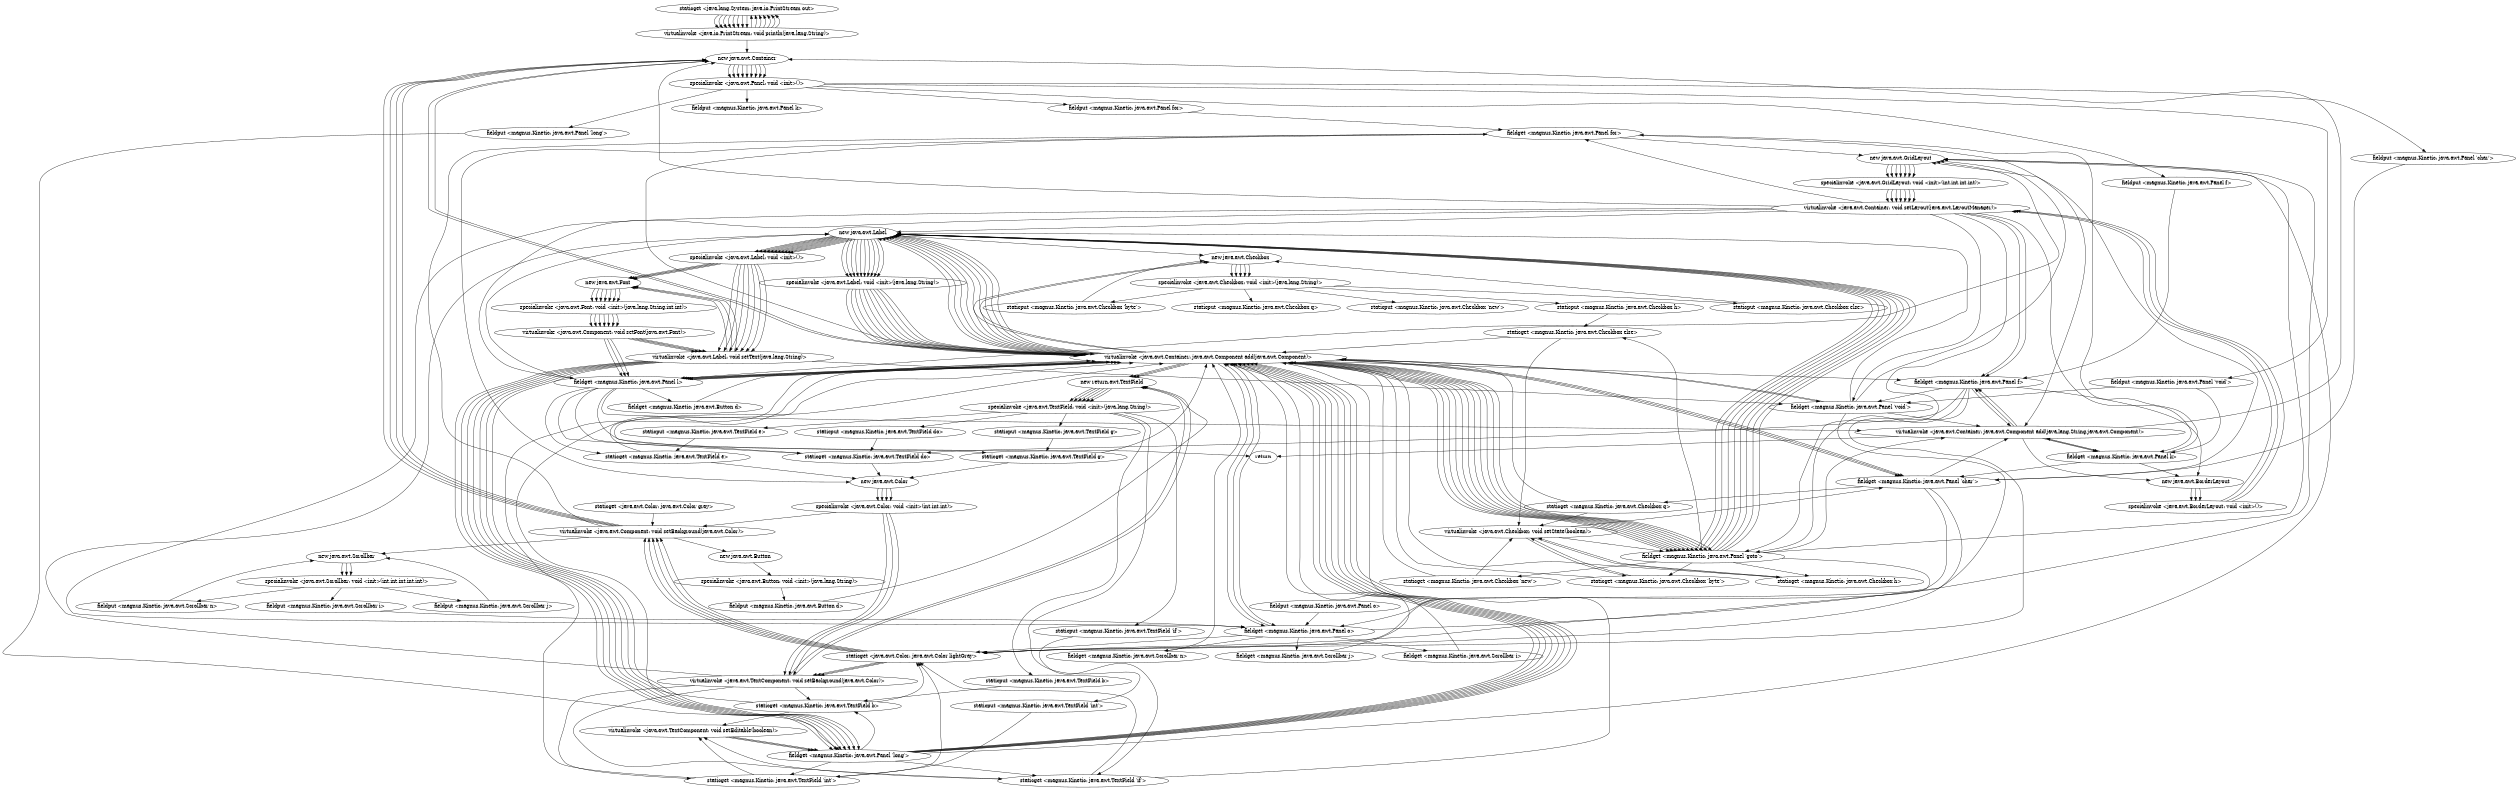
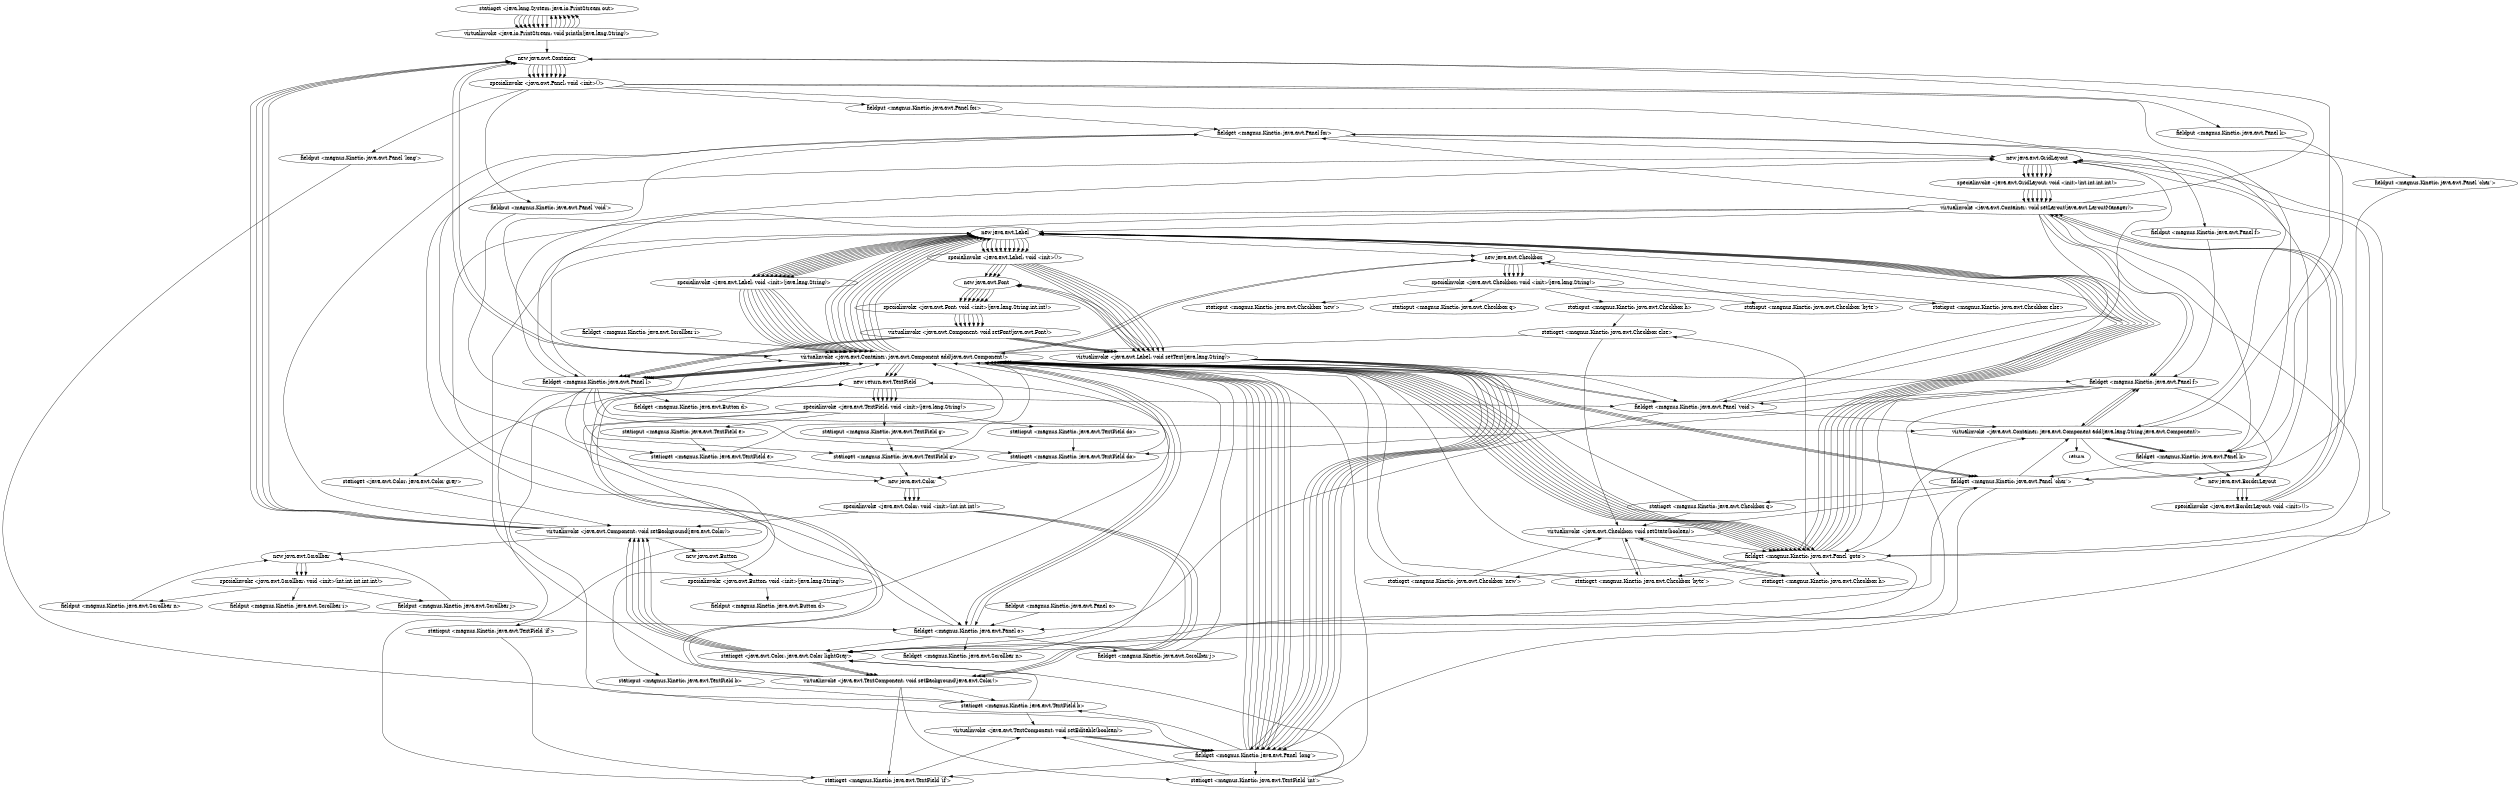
(2219, 430) -> (2313, 293)
(1055, 451) -> (501, 431)
(1379, 644) -> none
(1070, 691) -> none
(1039, 706) -> none
